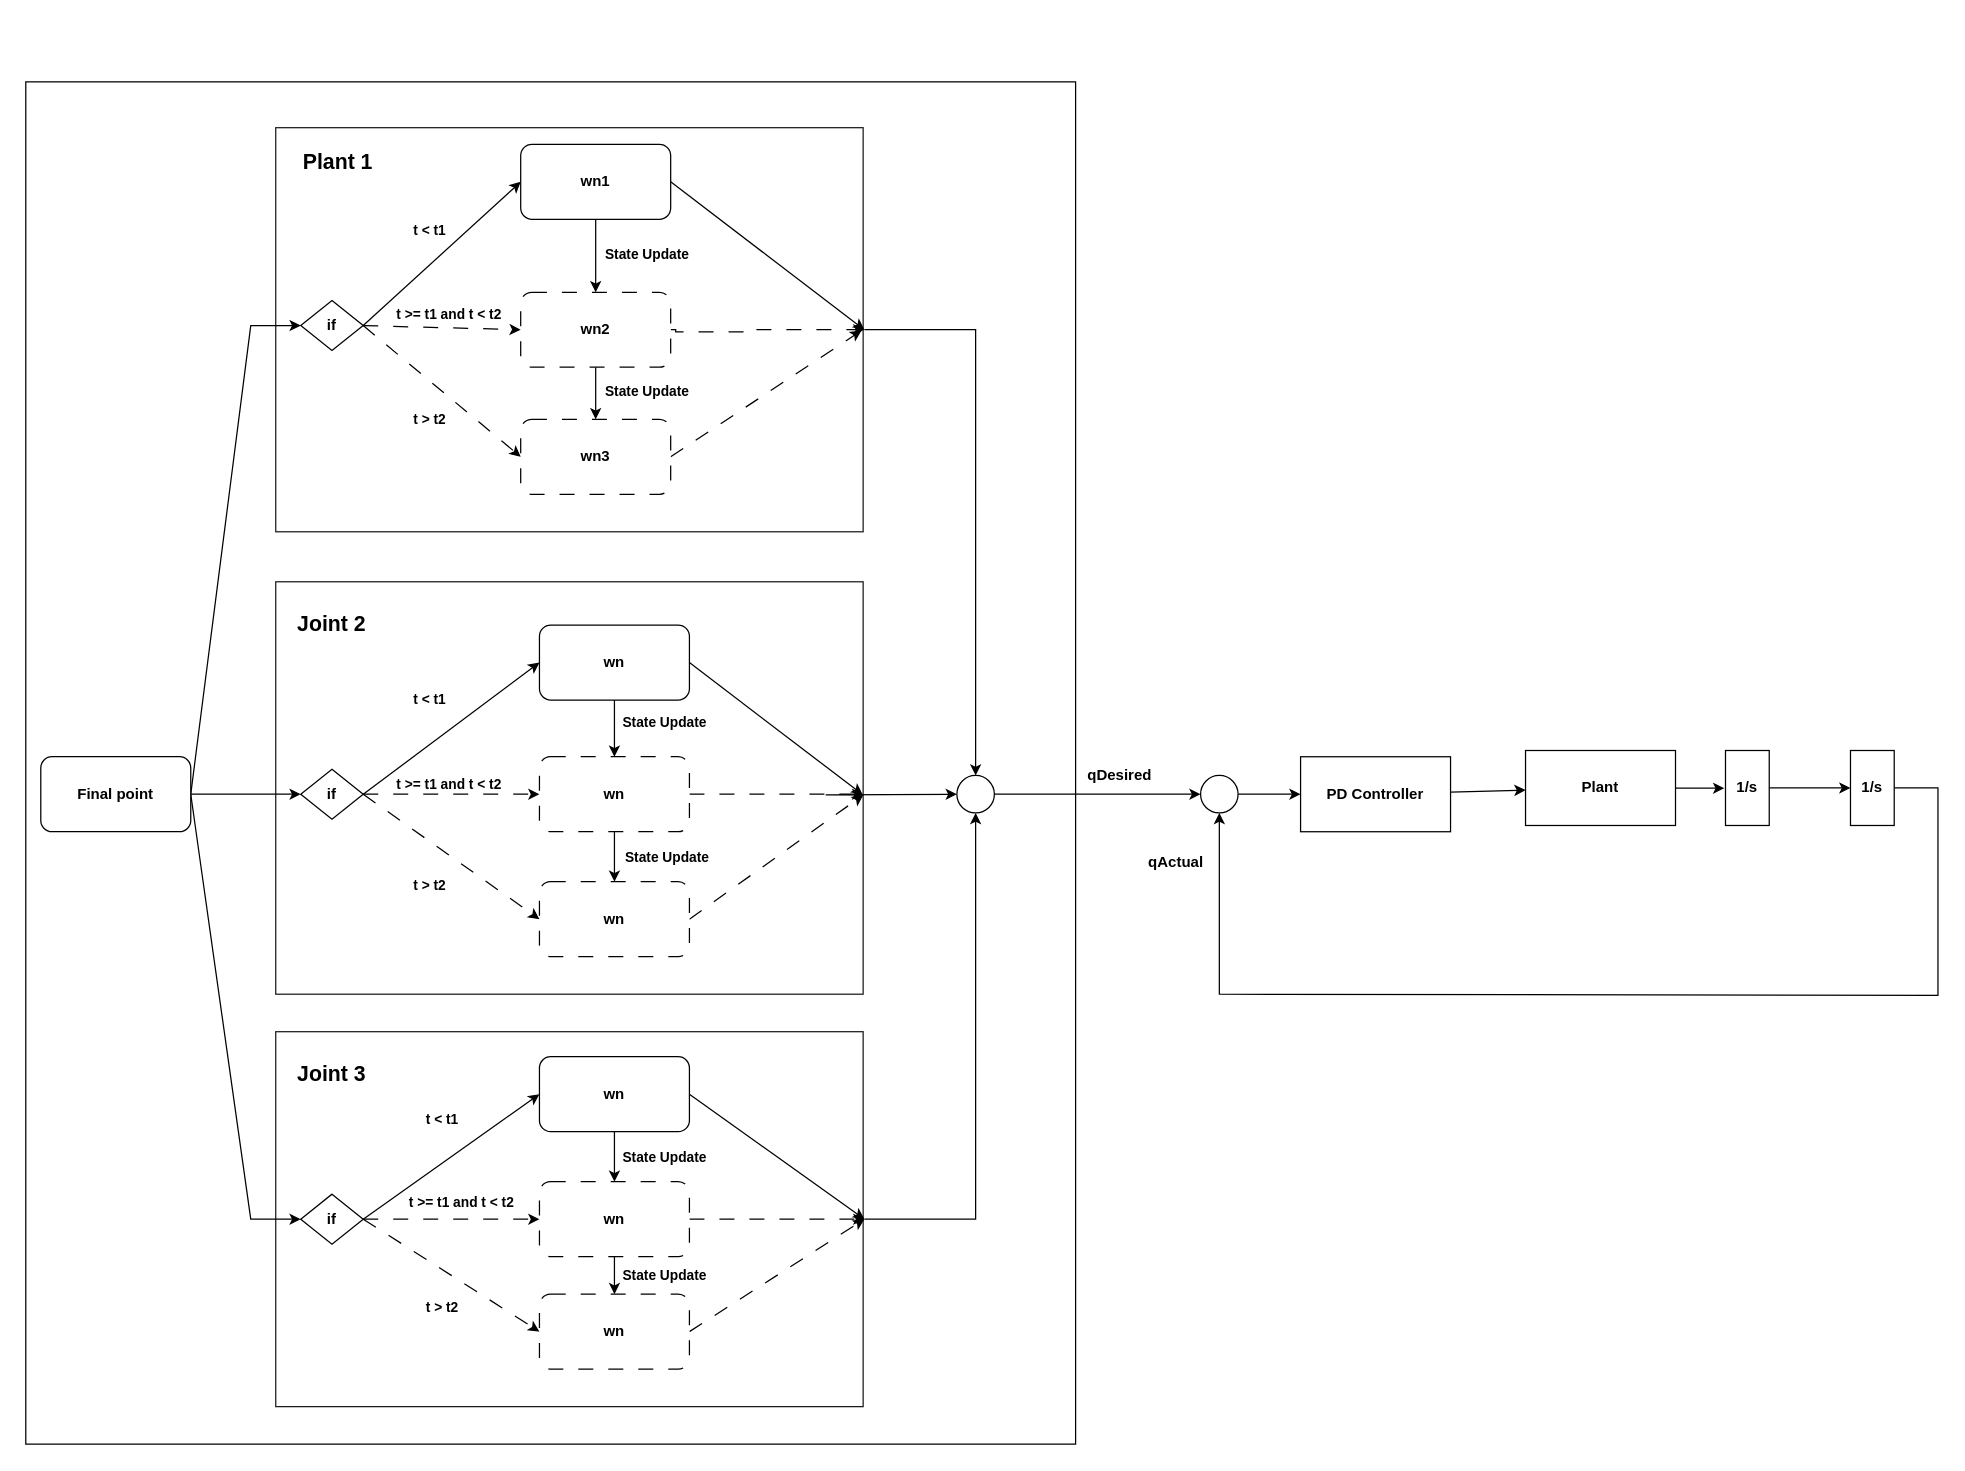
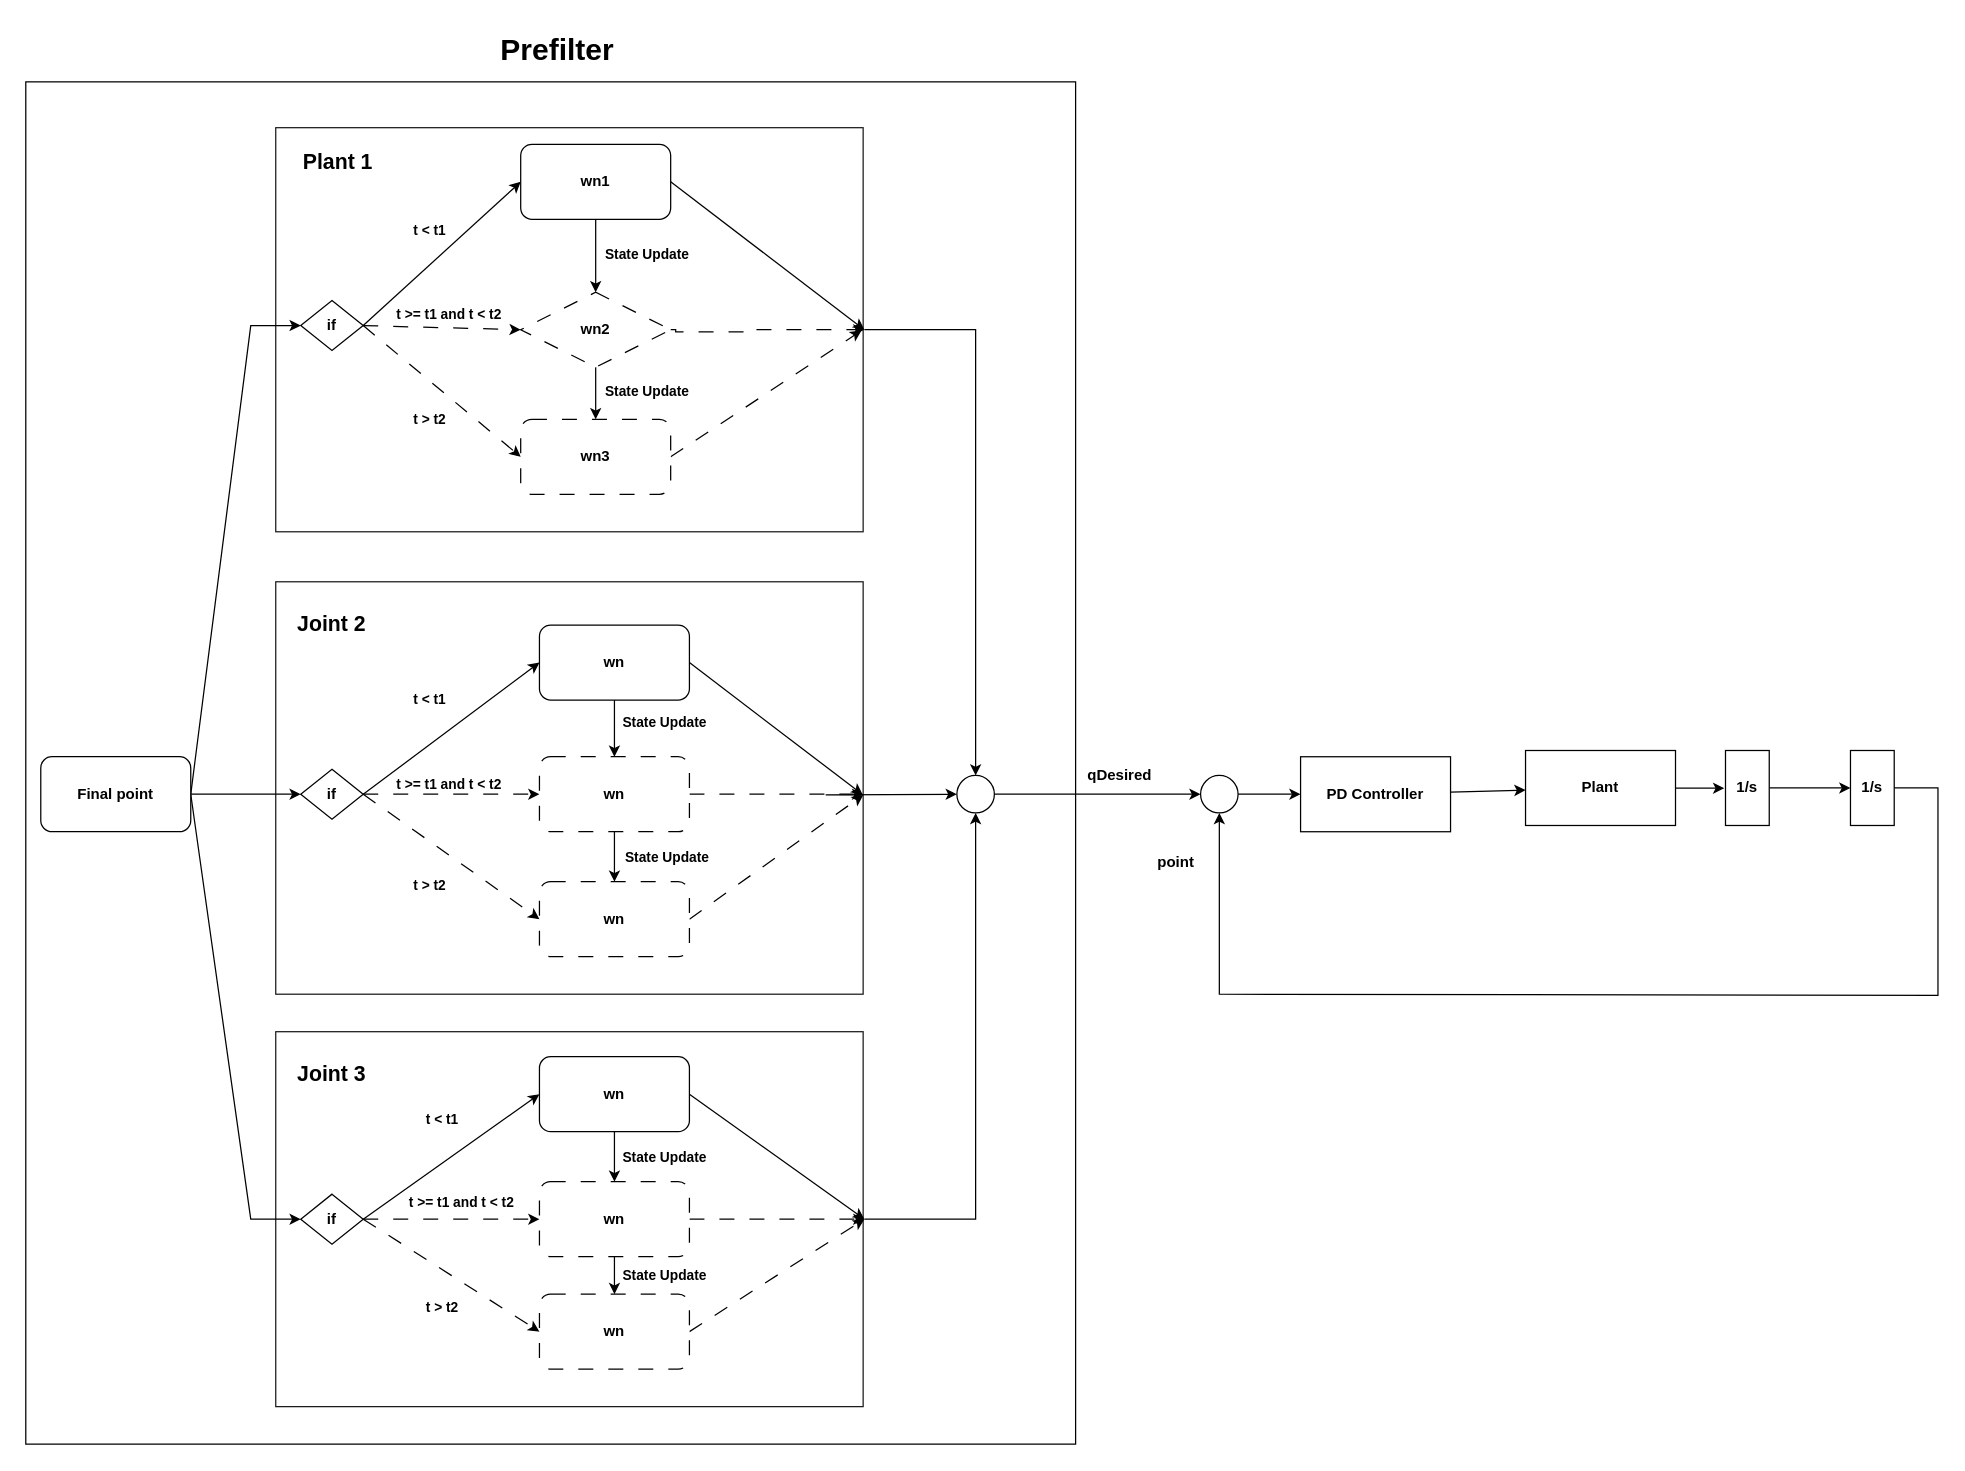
none -> (557, 51)
(596, 330) -> (596, 330)
(1176, 863) -> (1176, 863)
